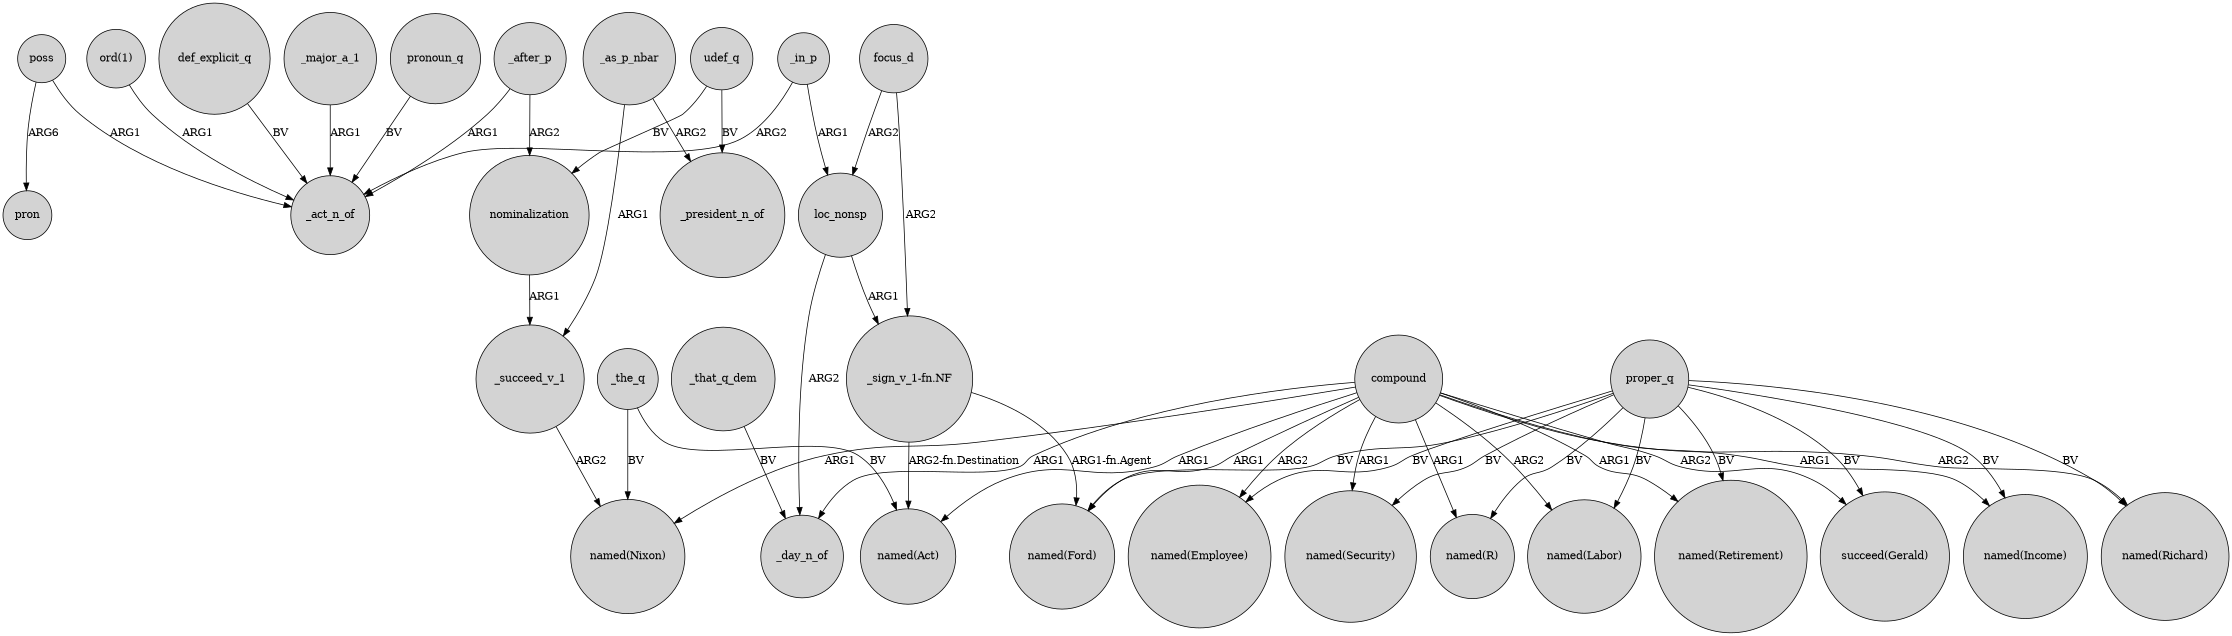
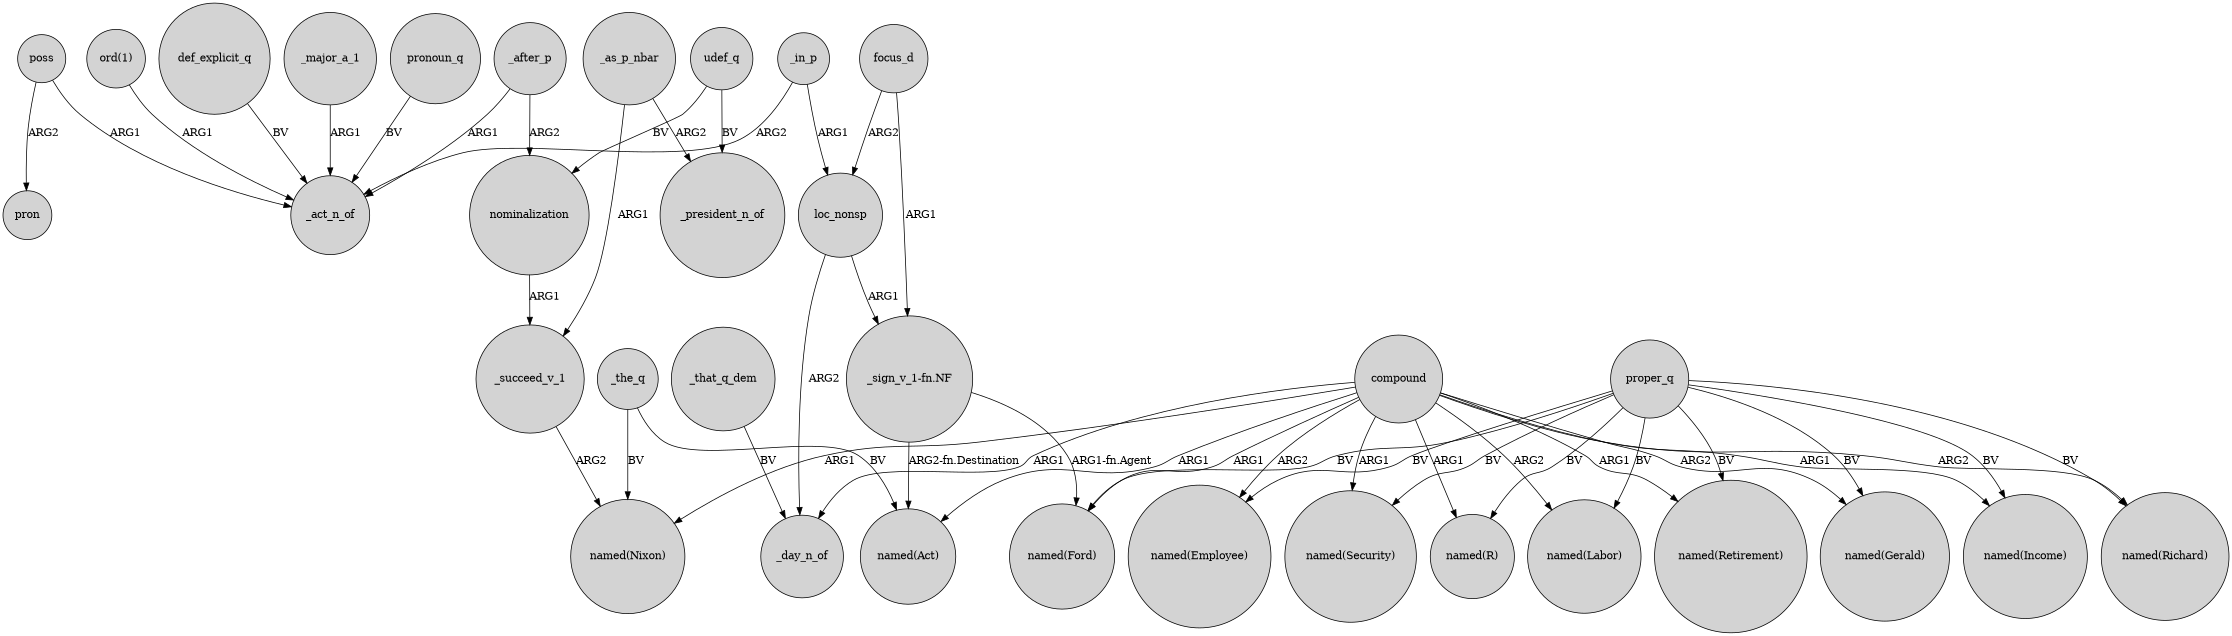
(44, 134) -> (44, 134)
(921, 215) -> (921, 215)
(1885, 557) -> (1885, 557)
